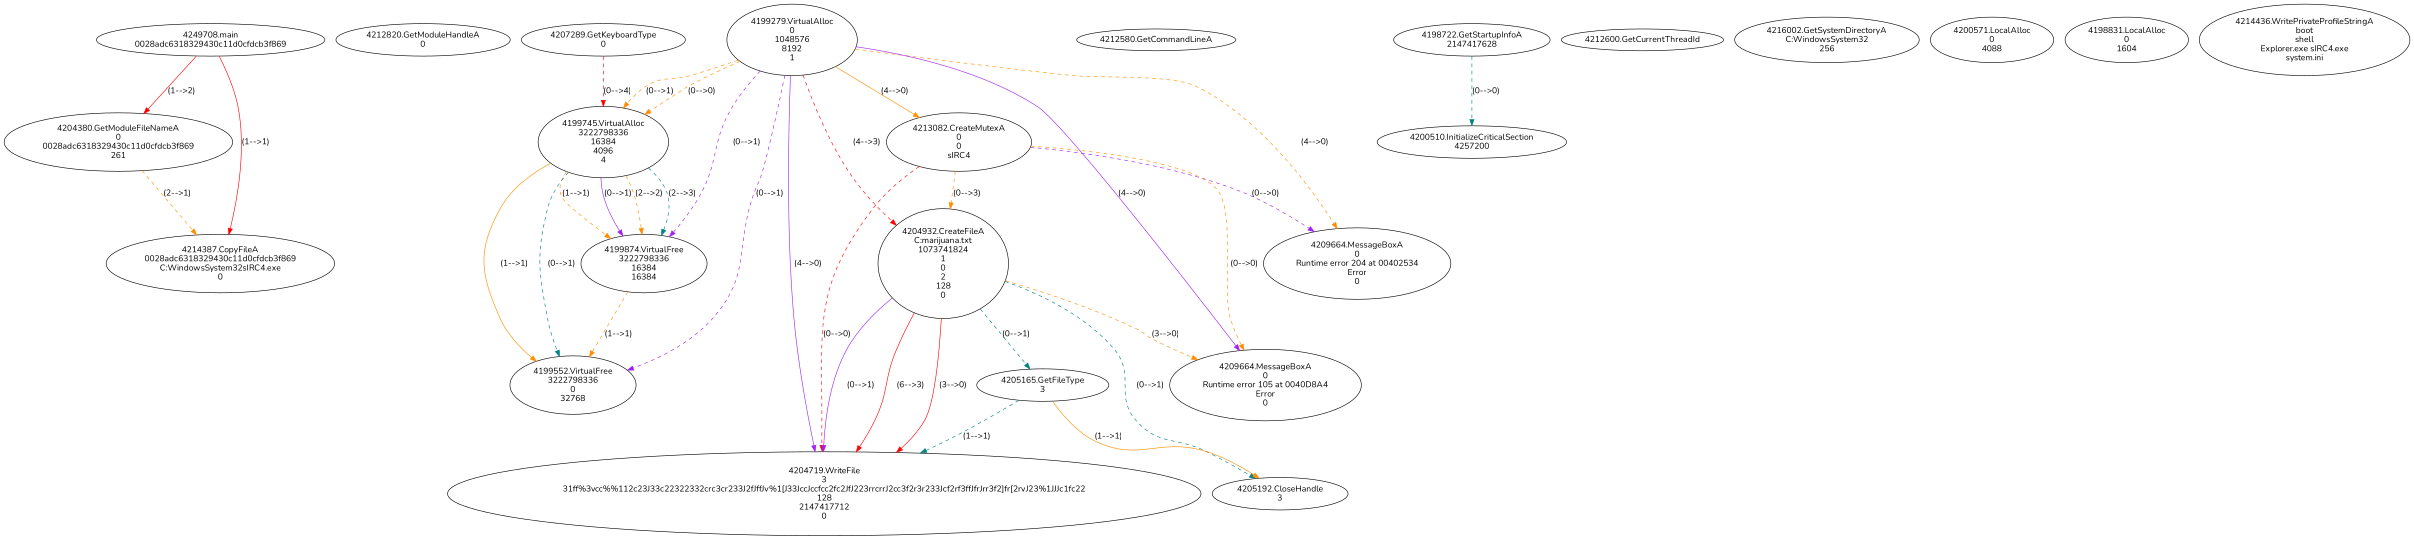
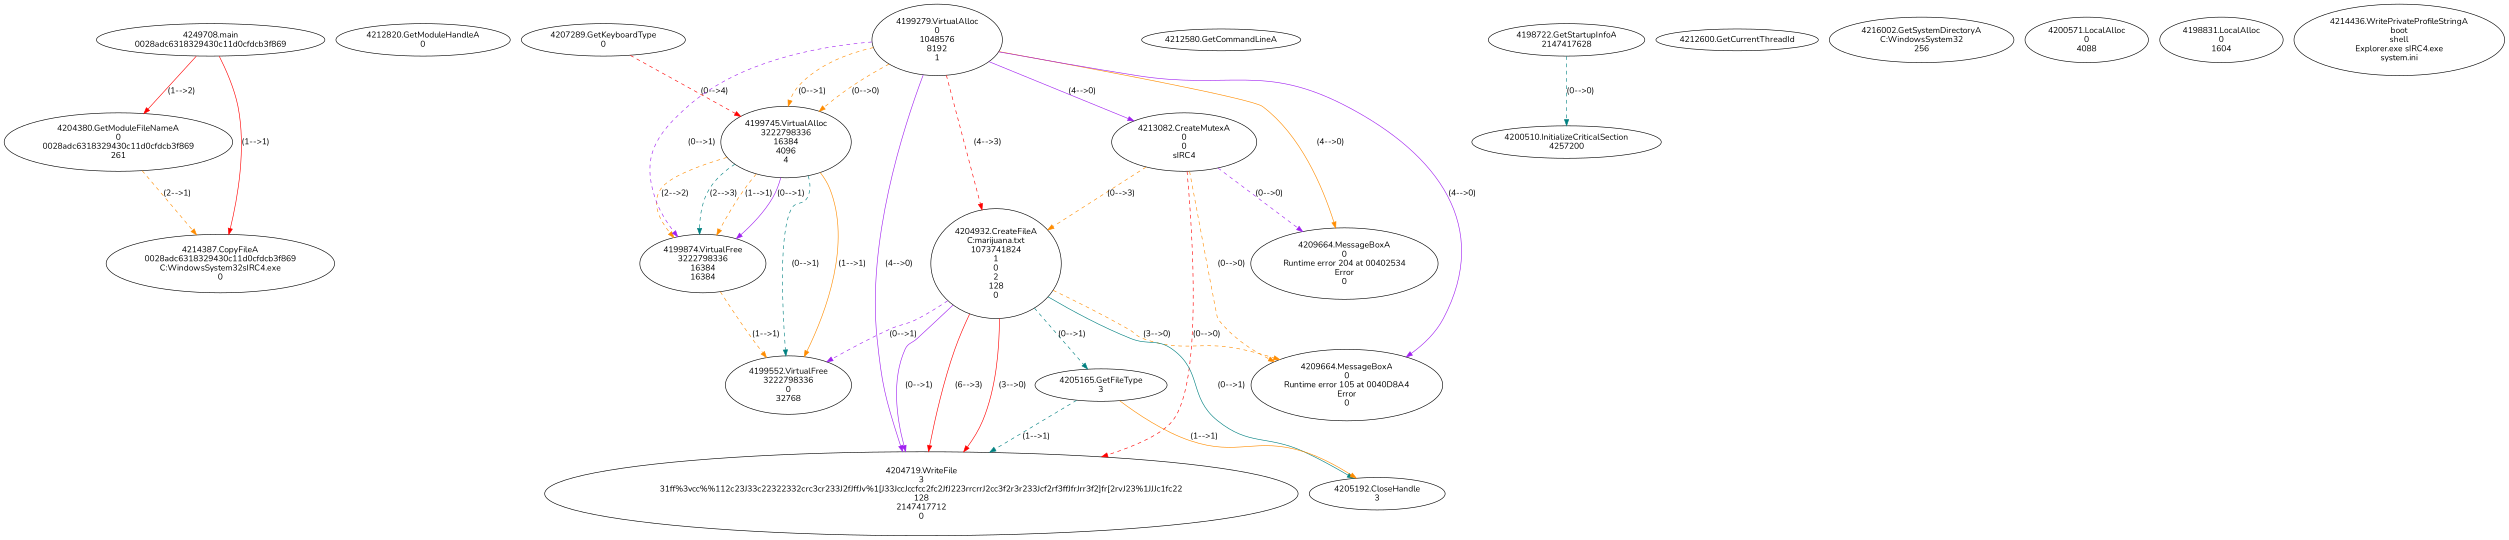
(1124, 77) -> (1199, 90)
(875, 90) -> (1059, 90)
(743, 245) -> (890, 329)
(1125, 384) -> (1197, 388)
